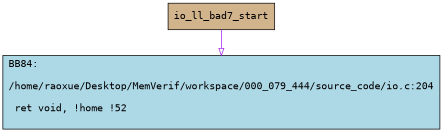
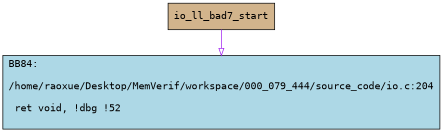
(68, 108) -> (65, 108)
